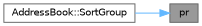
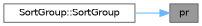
(69, 13) -> (69, 13)
